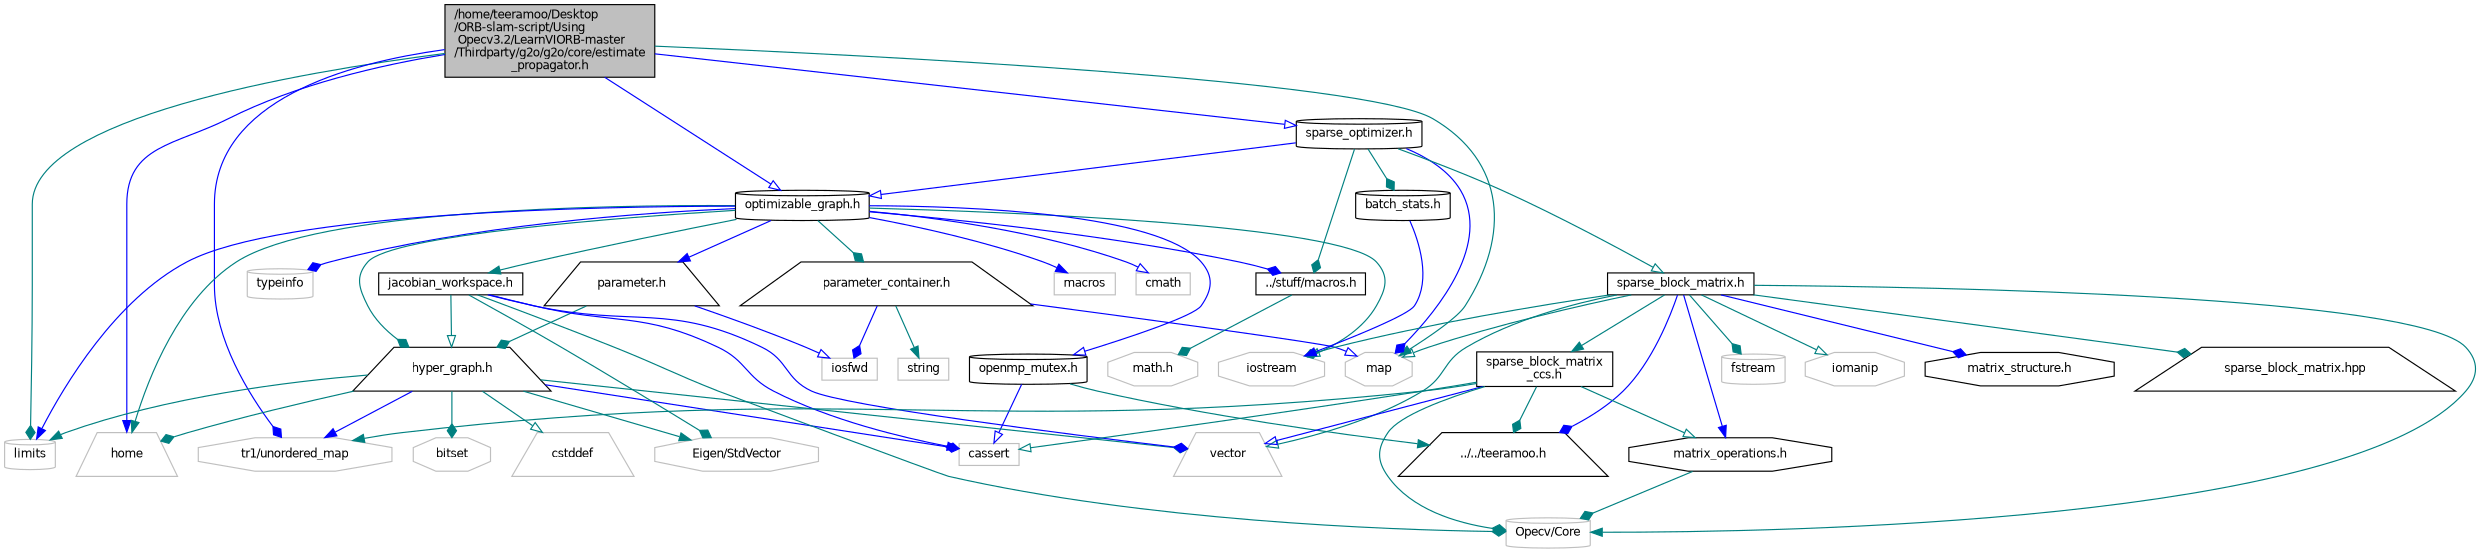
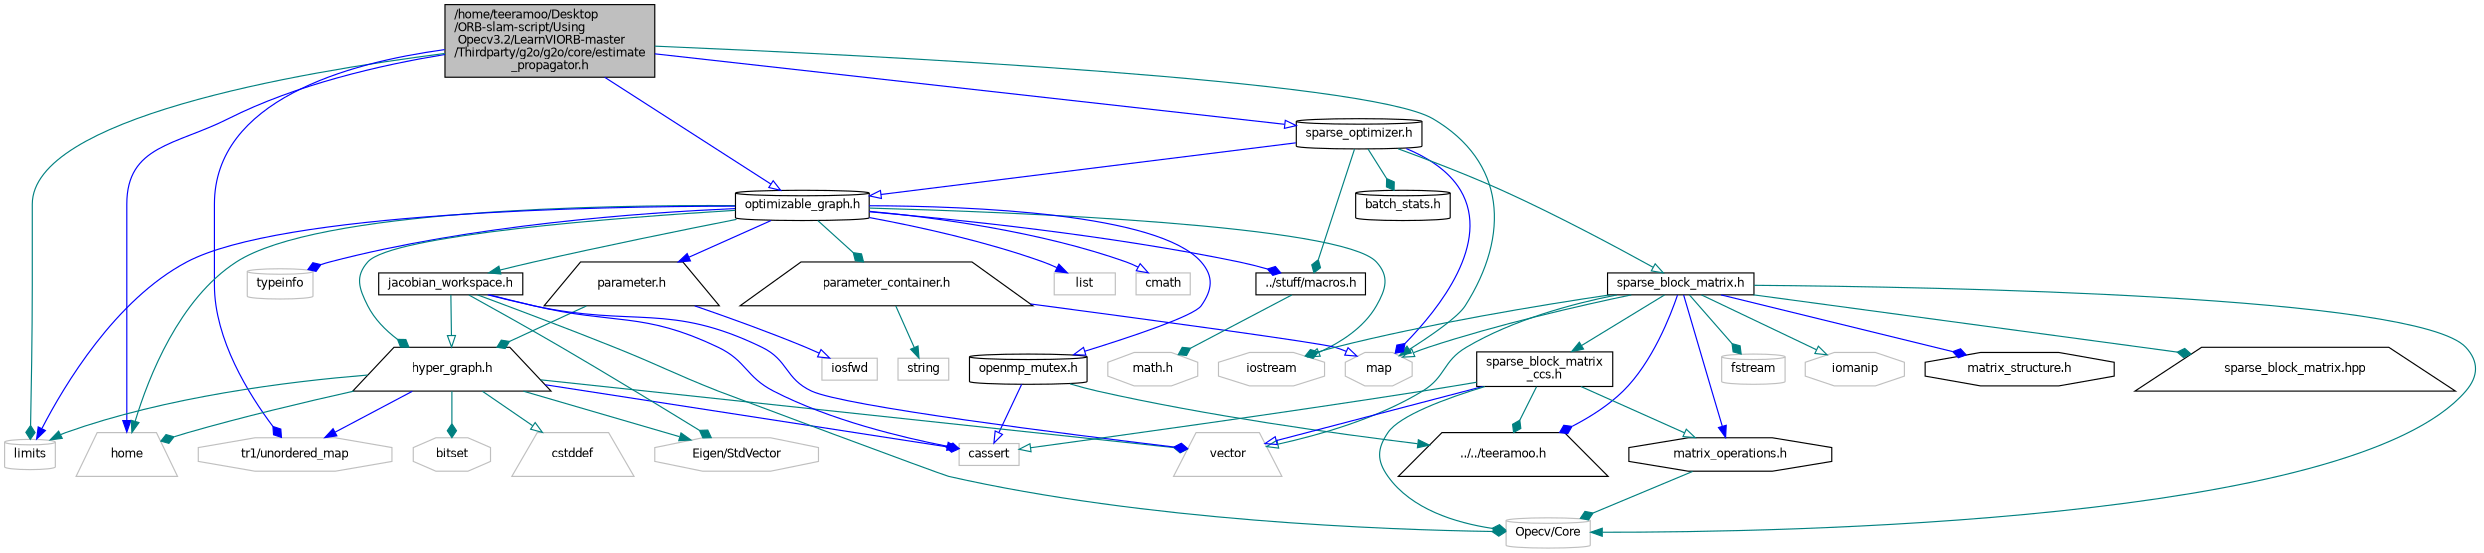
(1085, 284) -> (1085, 284)
(1406, 312) -> none
(868, 326) -> none
(948, 410) -> none
